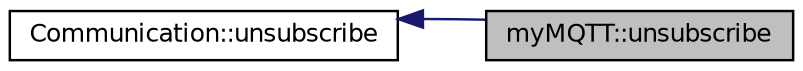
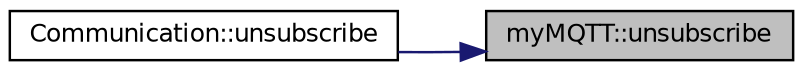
(454, 19) -> (429, 52)
